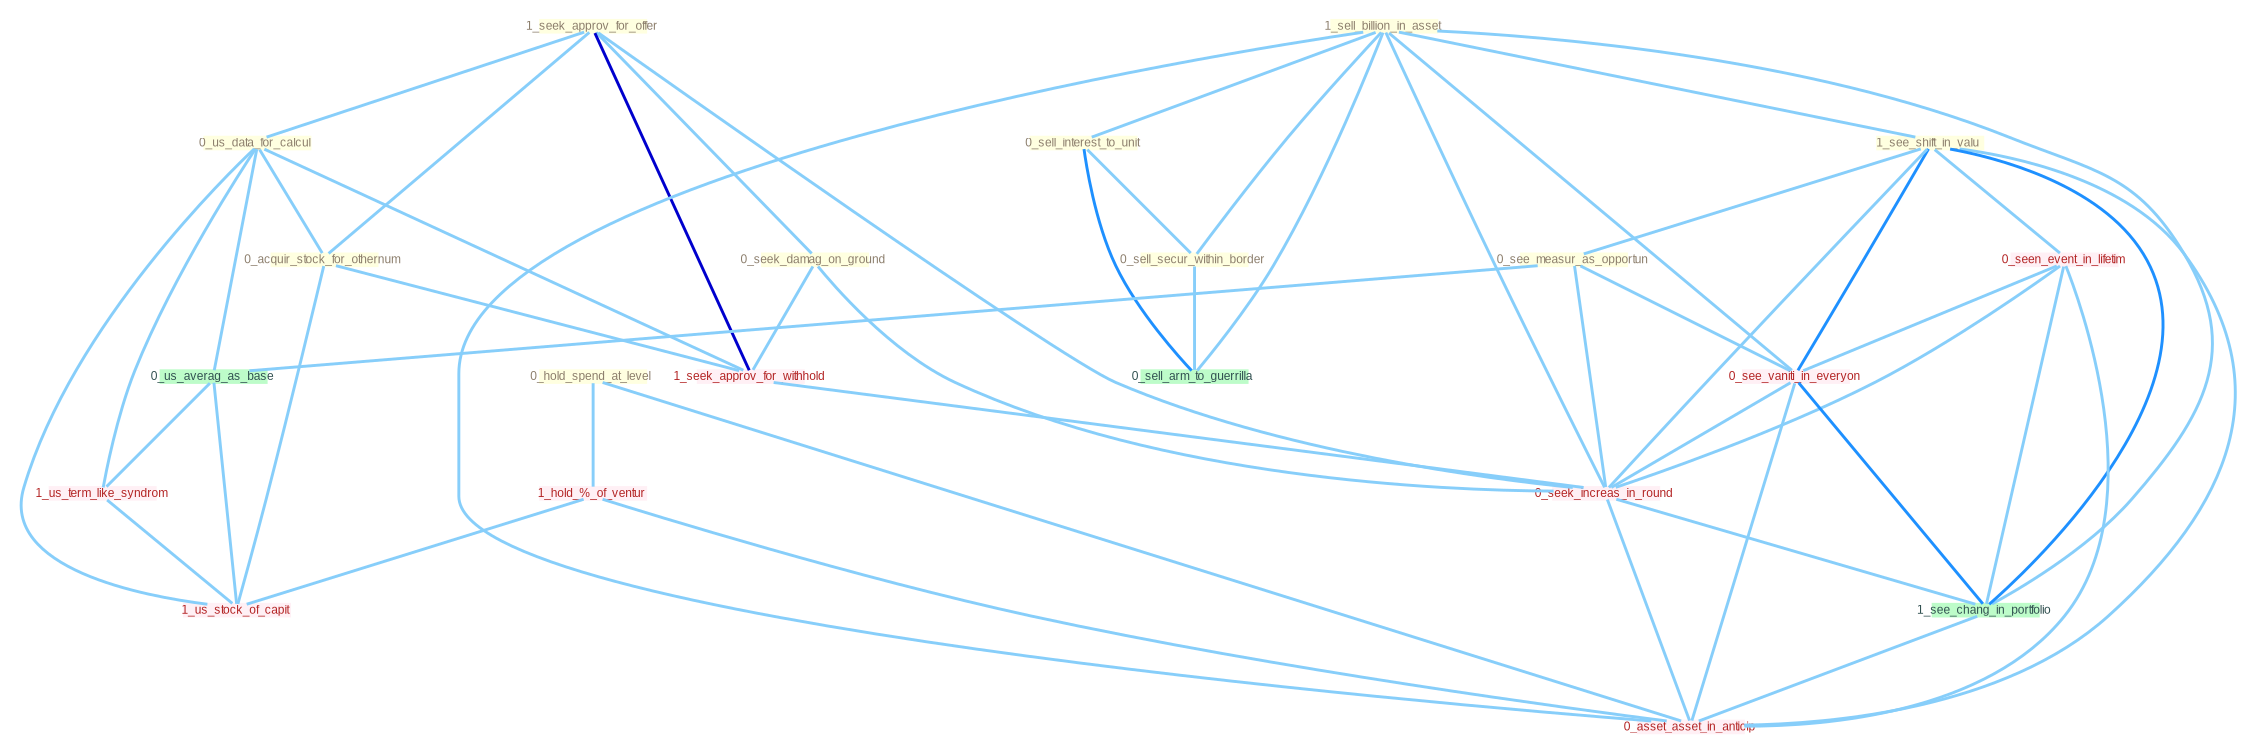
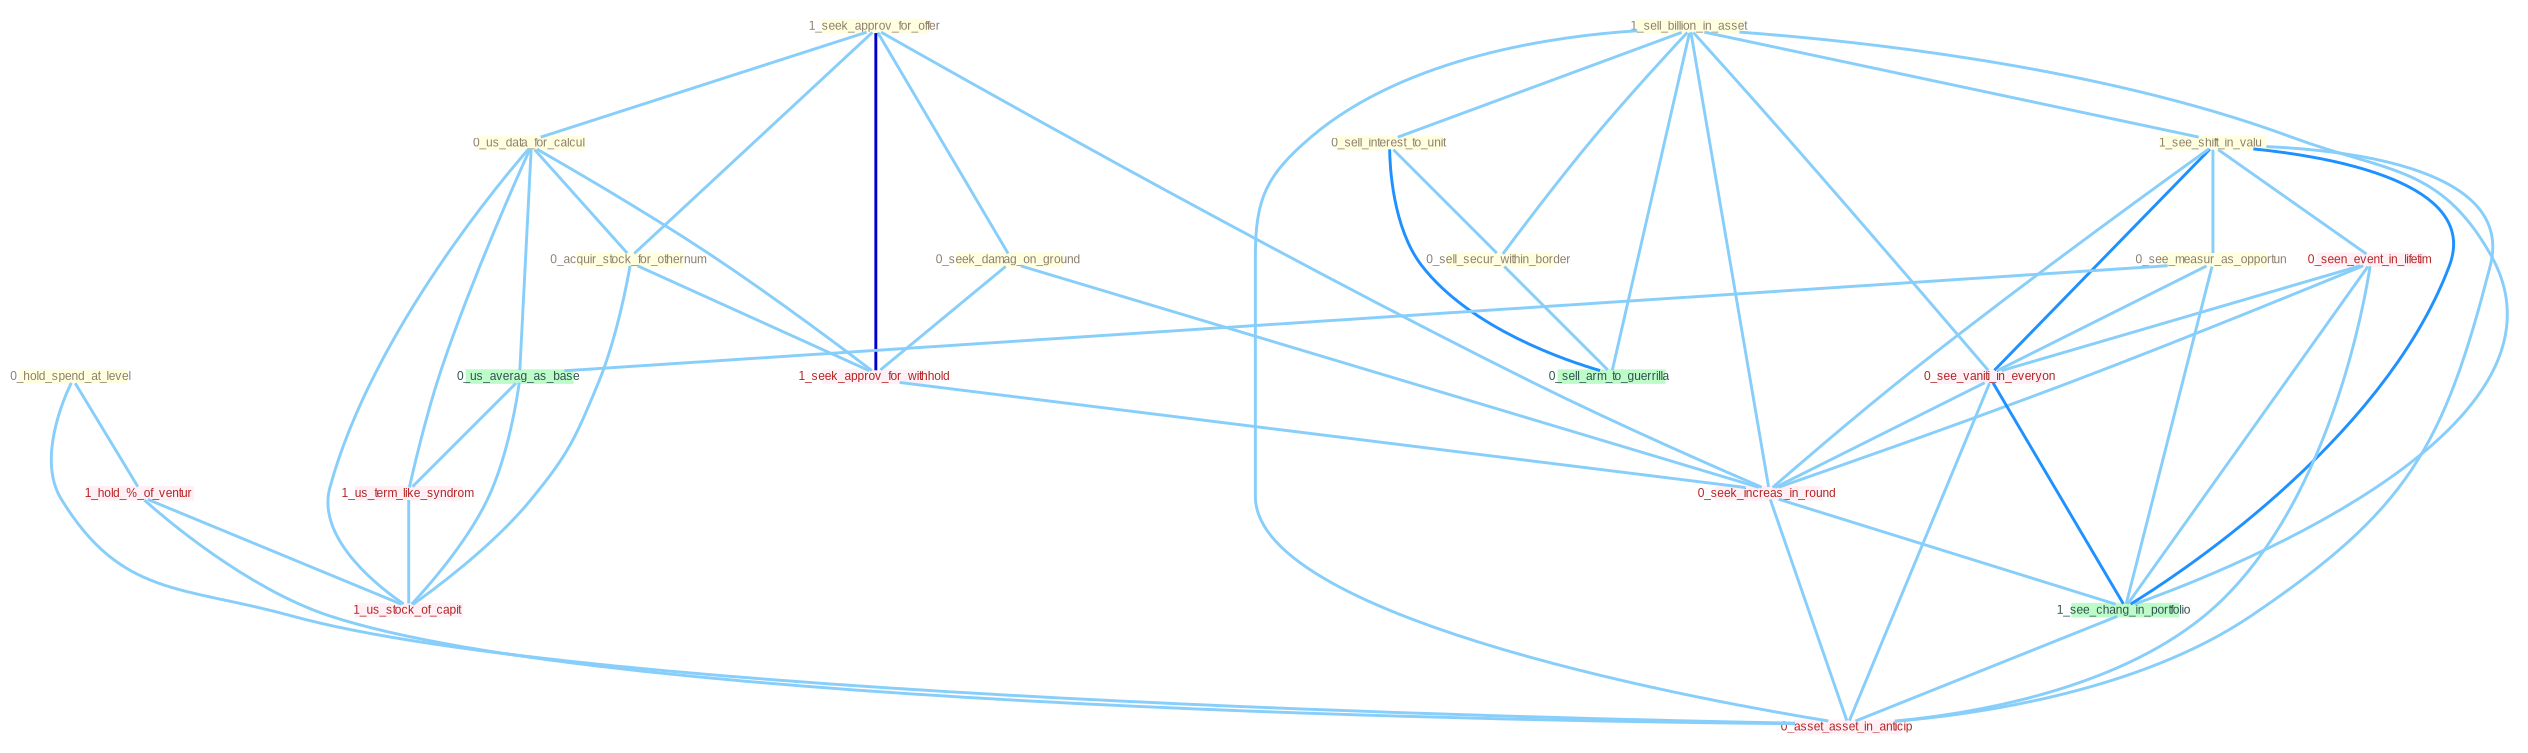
(1590, 376) -> (2169, 435)
